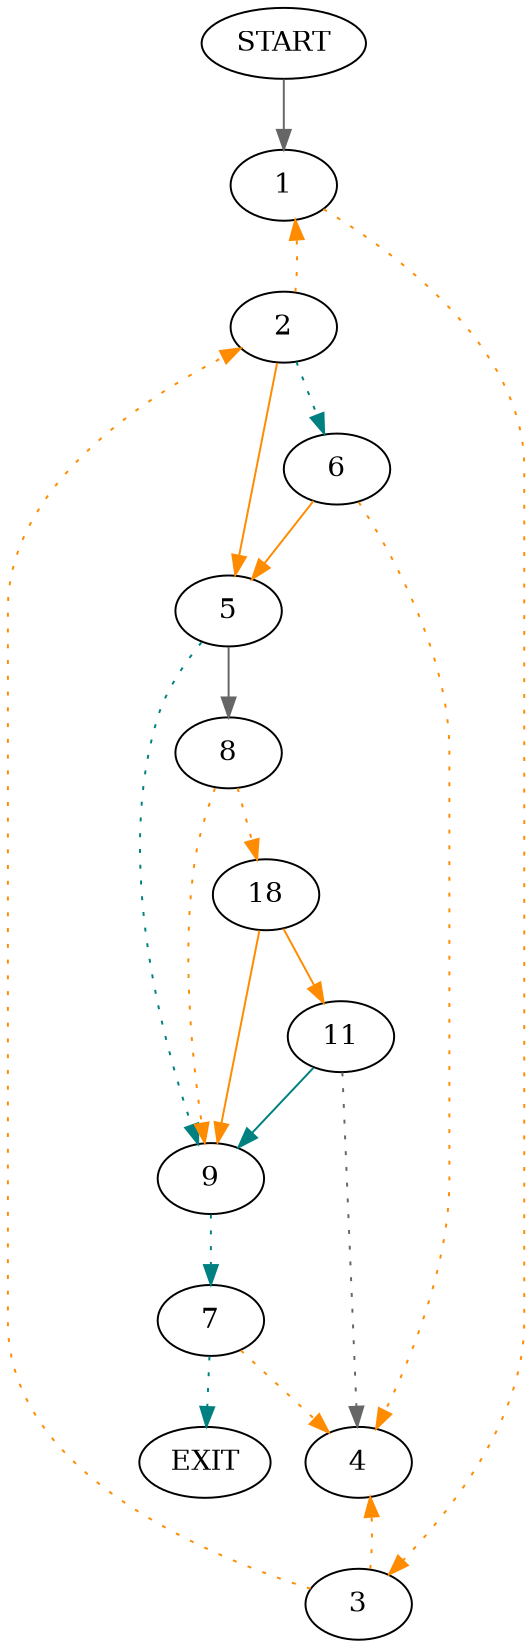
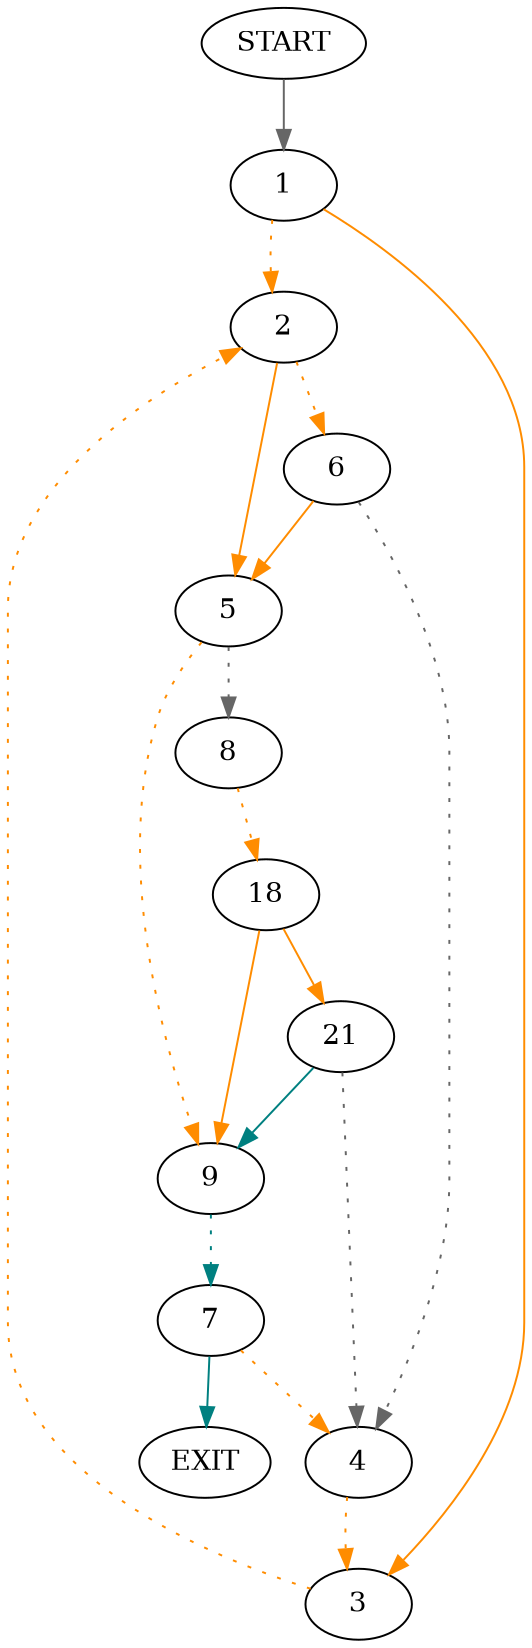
(297, 266) -> (271, 246)
(307, 388) -> (307, 388)
(229, 672) -> (229, 672)
(524, 861) -> (524, 861)
(141, 880) -> (141, 880)
(449, 952) -> (449, 952)
(188, 954) -> none
(341, 1037) -> (341, 1037)
(208, 1382) -> (208, 1382)
(372, 1543) -> (346, 1523)
